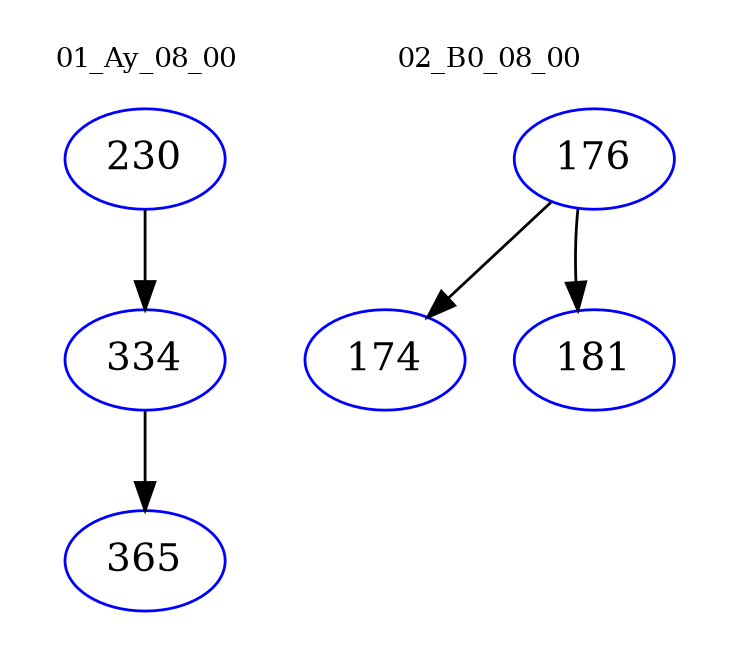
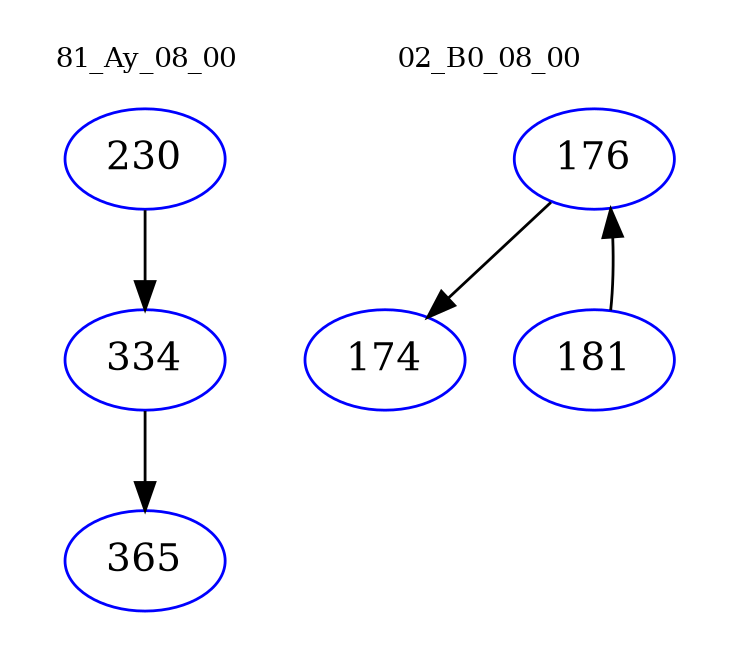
(146, 60) -> (146, 60)
(576, 245) -> (613, 274)
